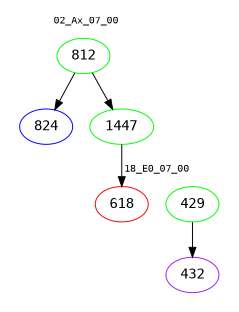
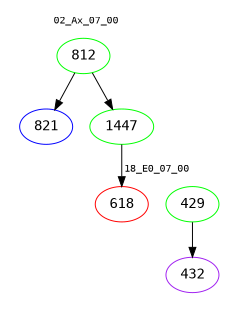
(46, 127) -> (46, 127)
